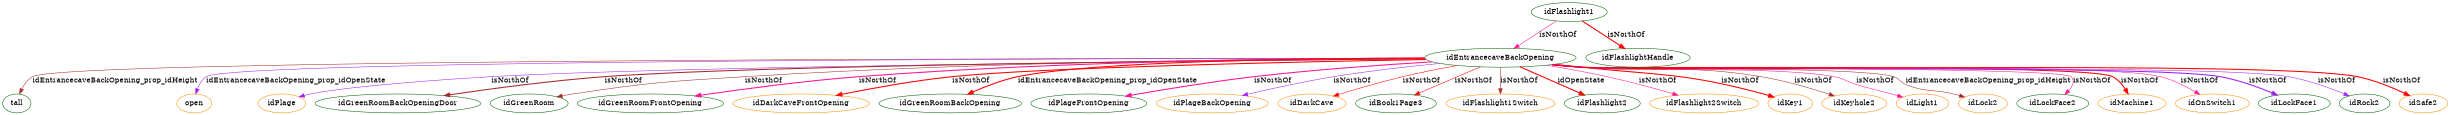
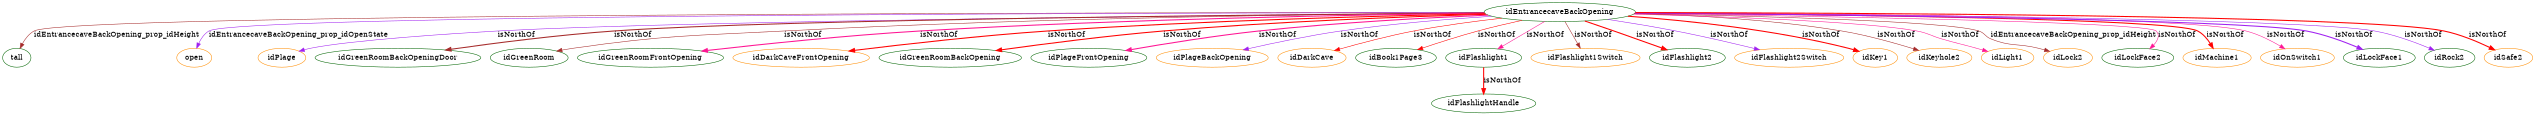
(1537, 33) -> (1524, 34)
(1610, 77) -> (1681, 32)
(1108, 81) -> (1182, 35)
(1581, 81) -> (1655, 35)
